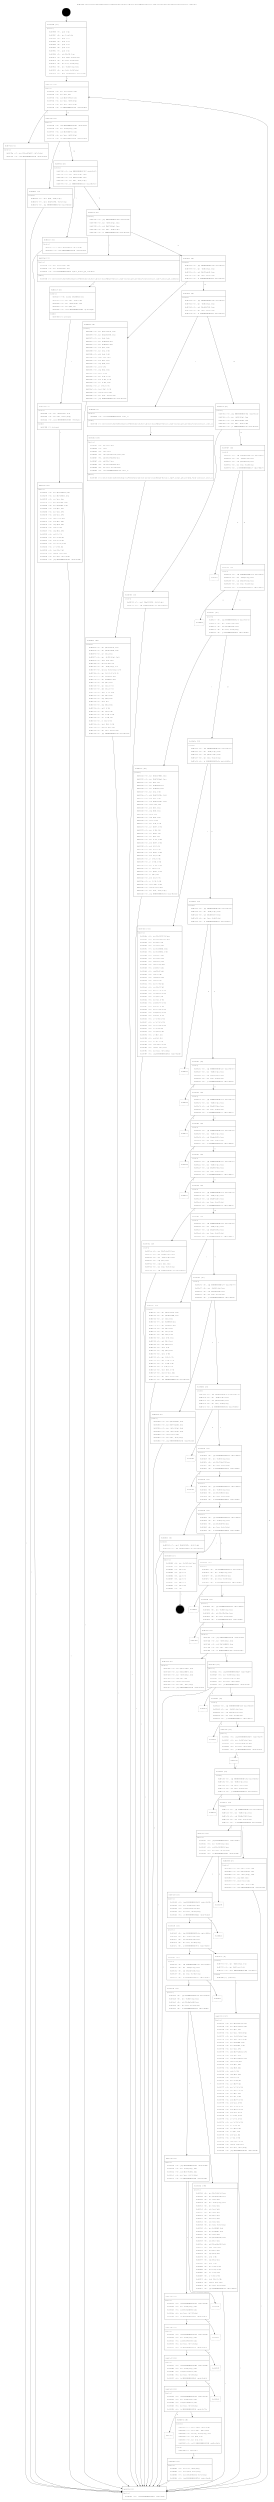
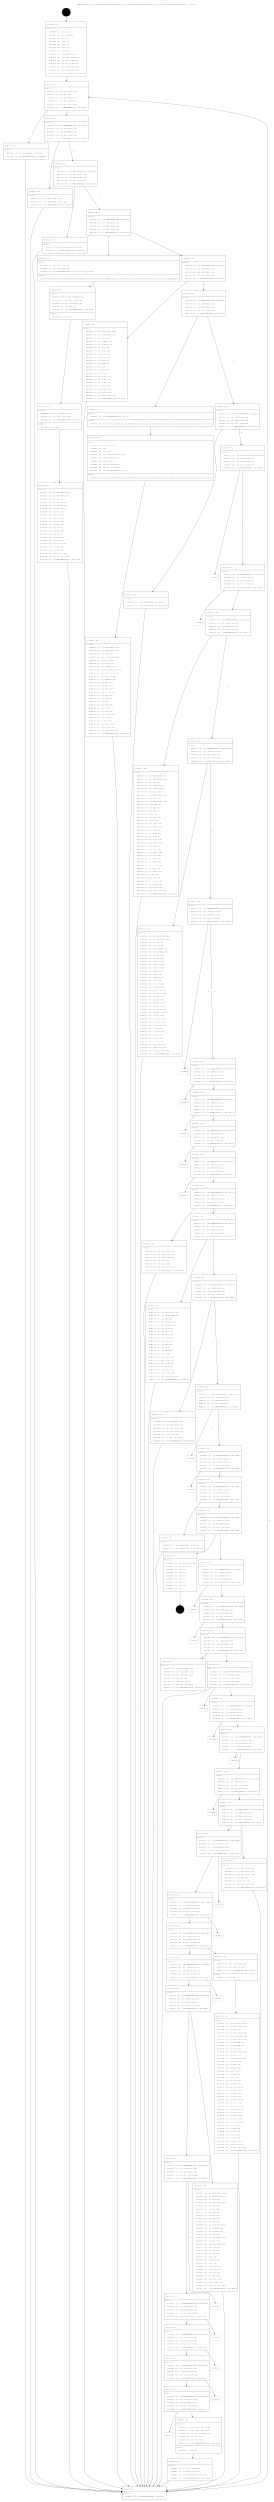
(235, 1766) -> (240, 1760)
